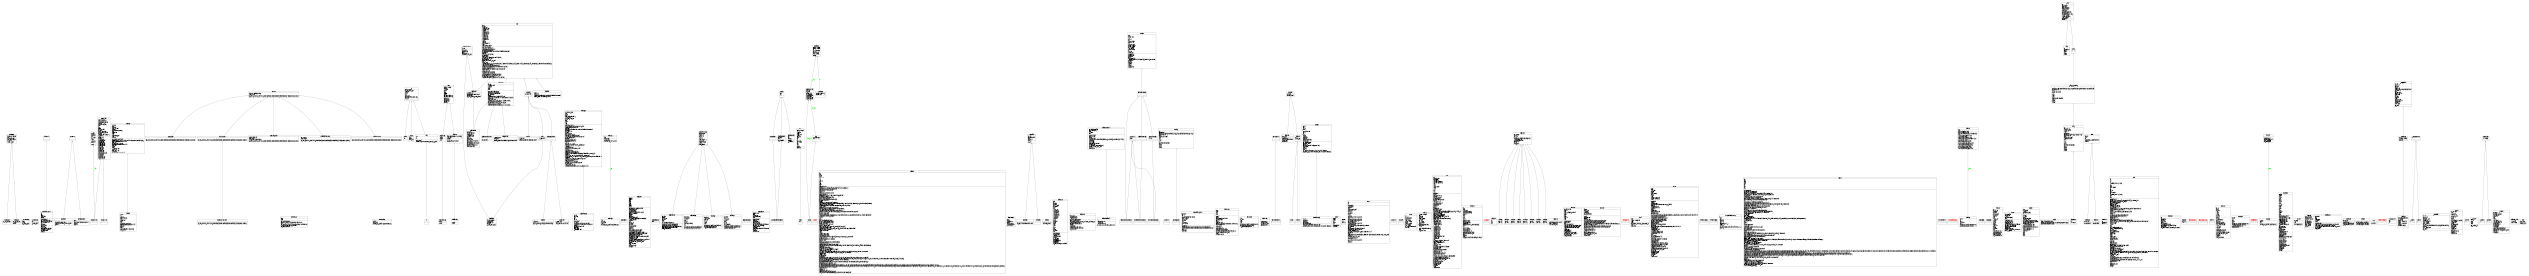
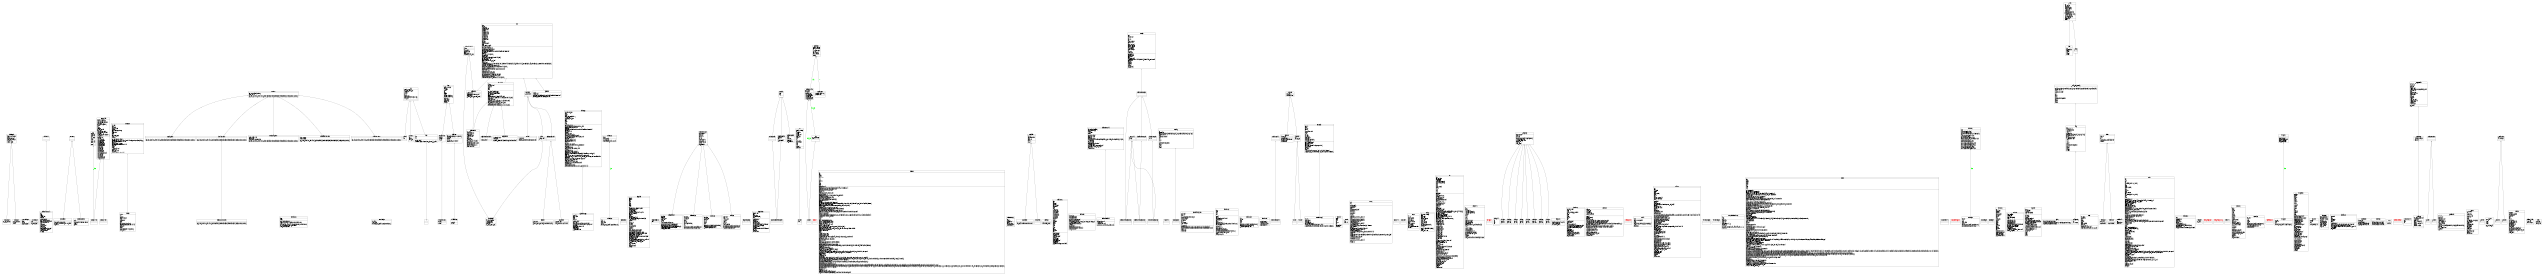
(95, 169) -> (95, 169)
(7, 222) -> (7, 222)
none -> (2089, 222)
